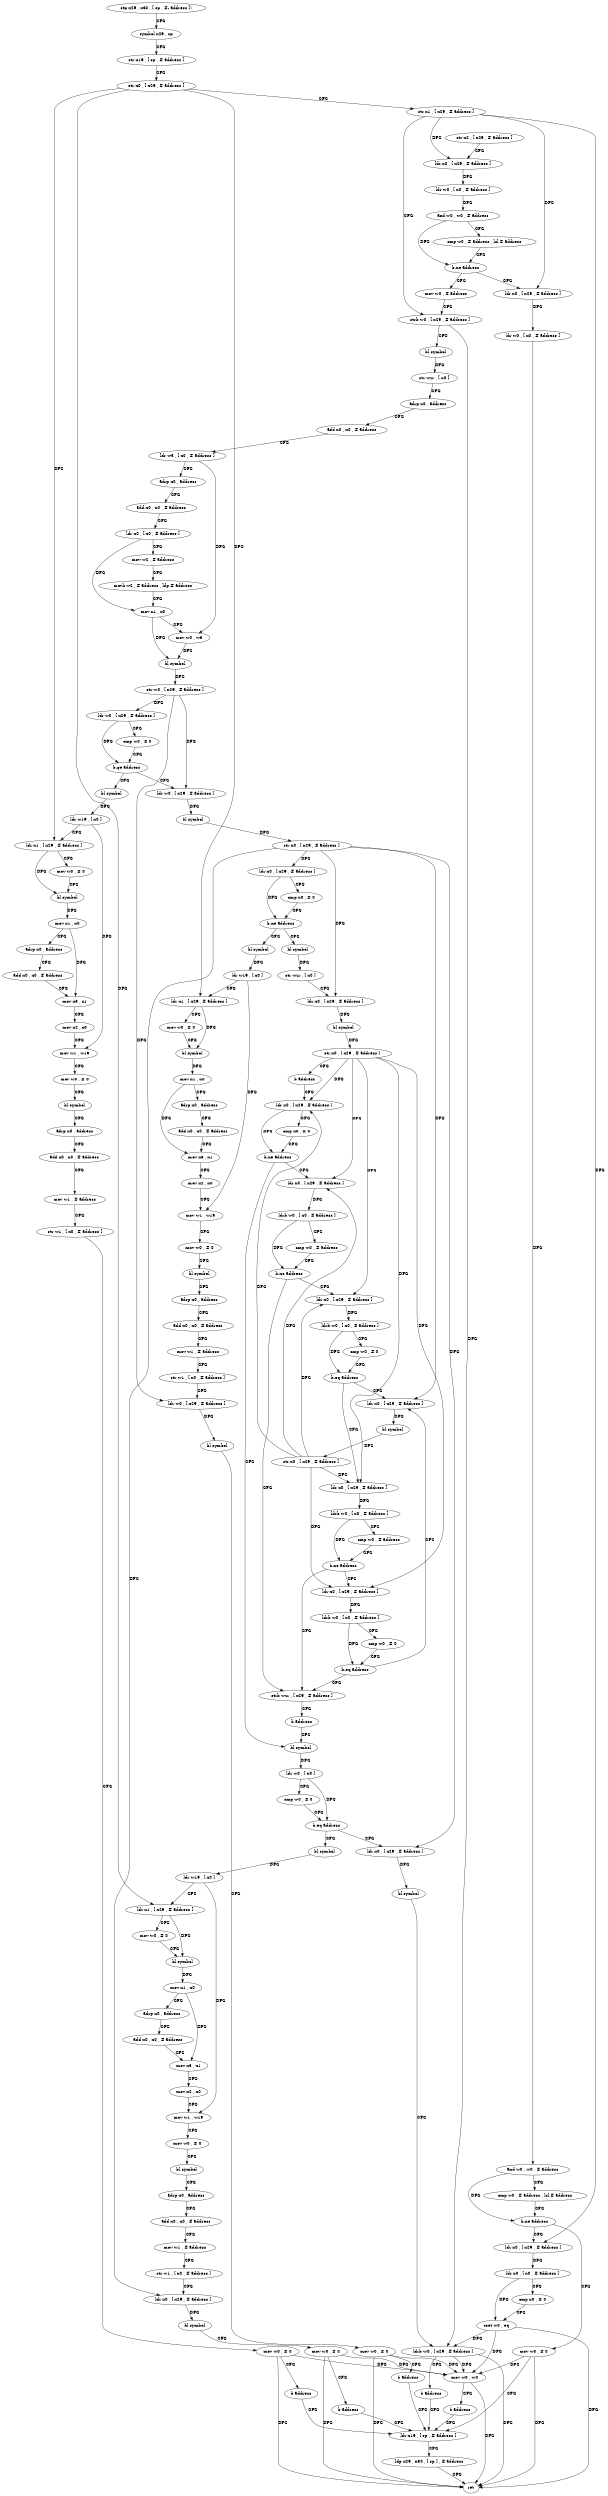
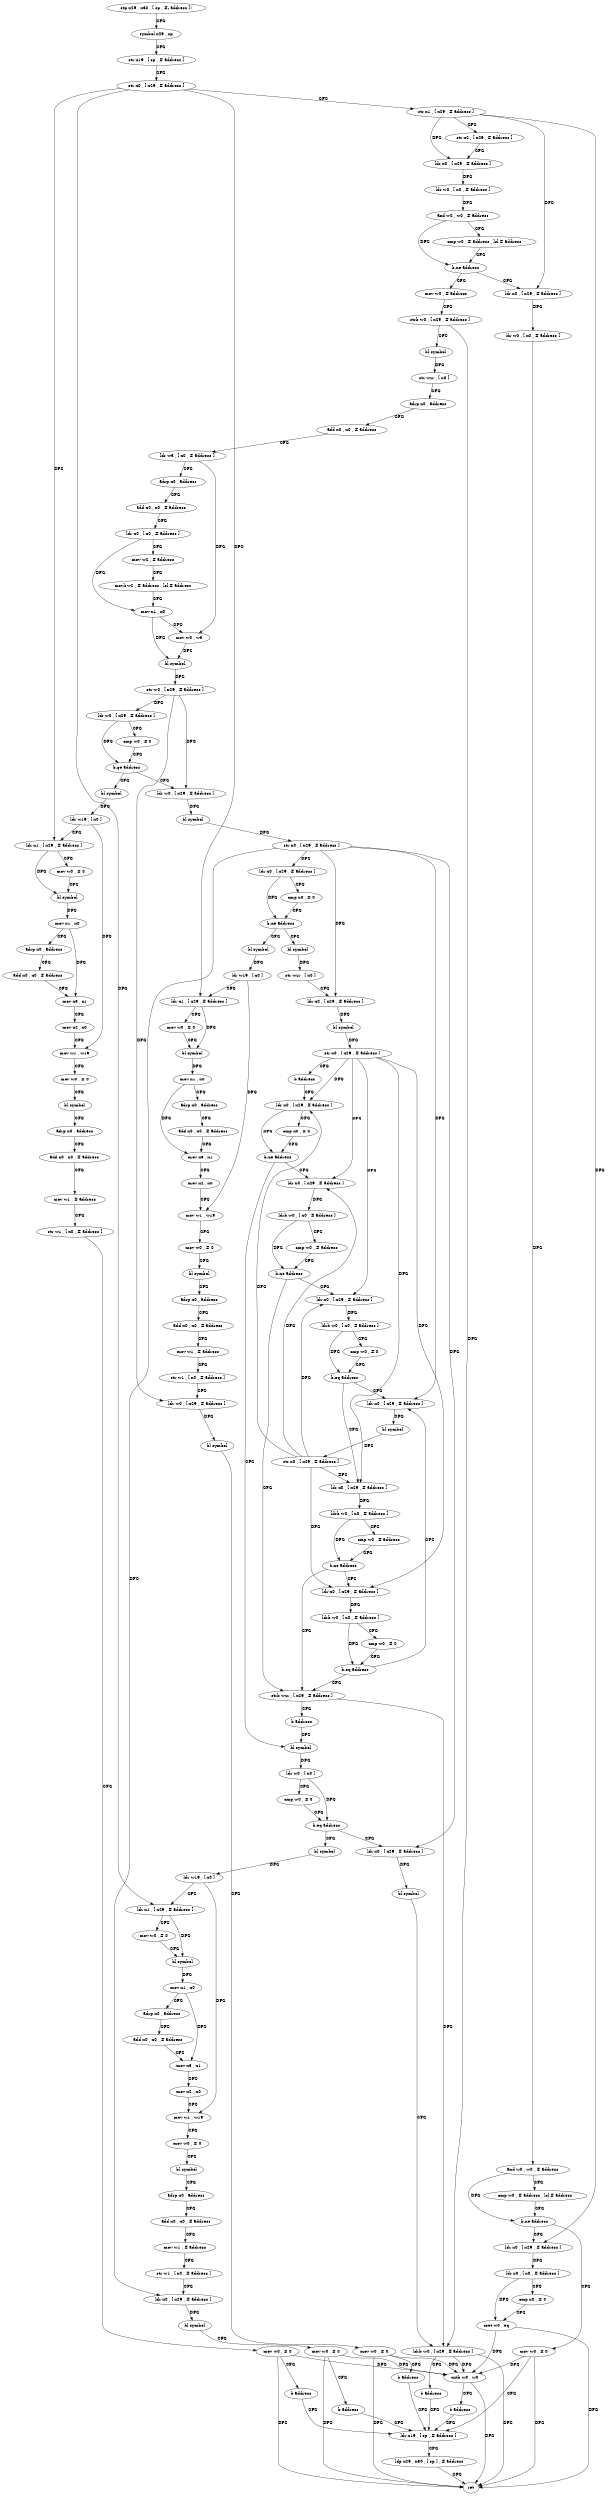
(404, 213) -> (464, 124)
(153, 586) -> (153, 586)
(472, 2338) -> (443, 1977)
(465, 2378) -> (465, 2378)
